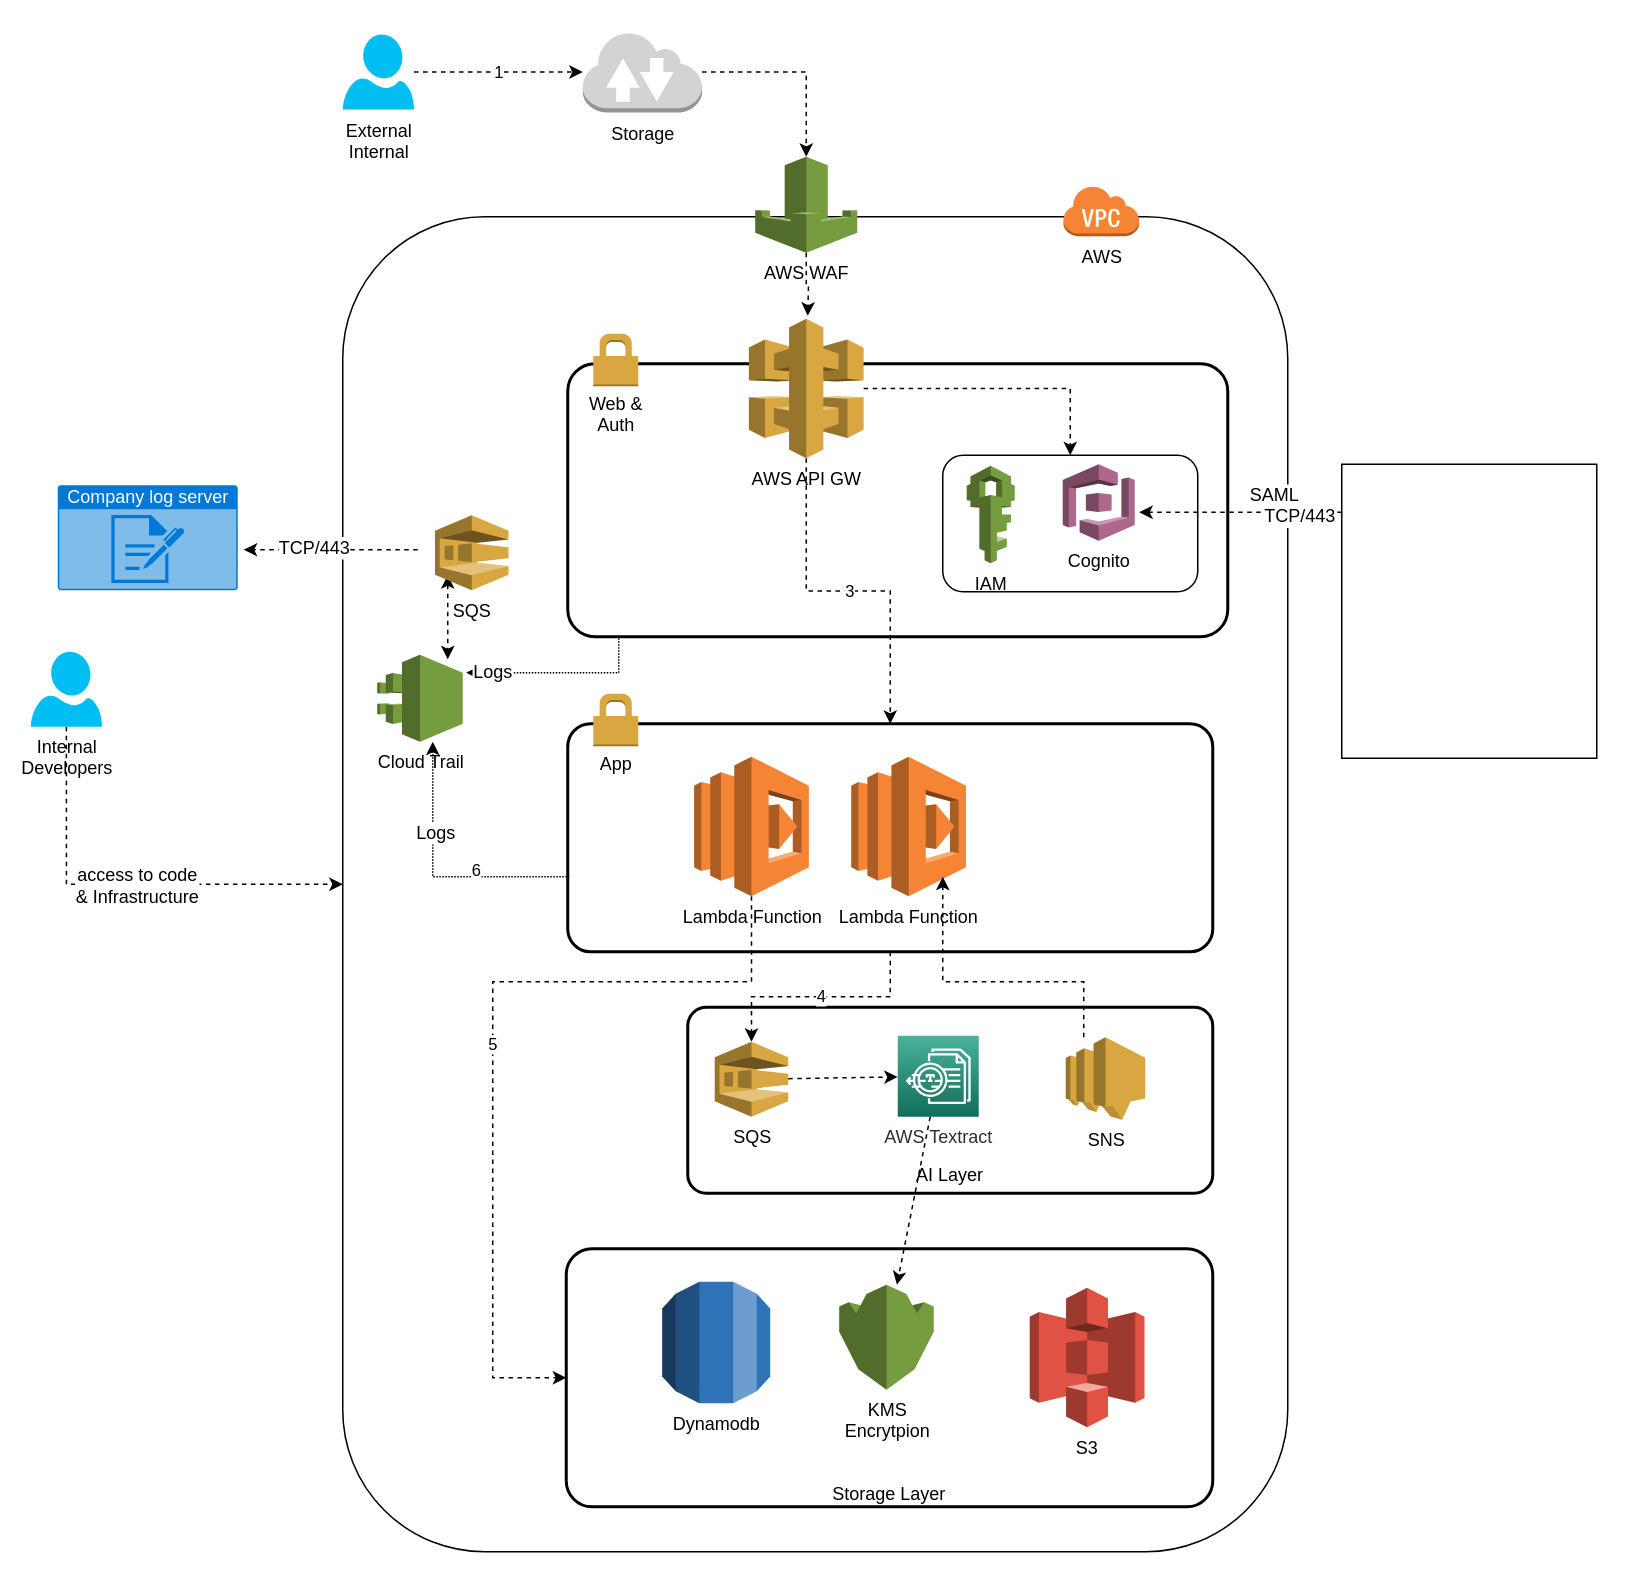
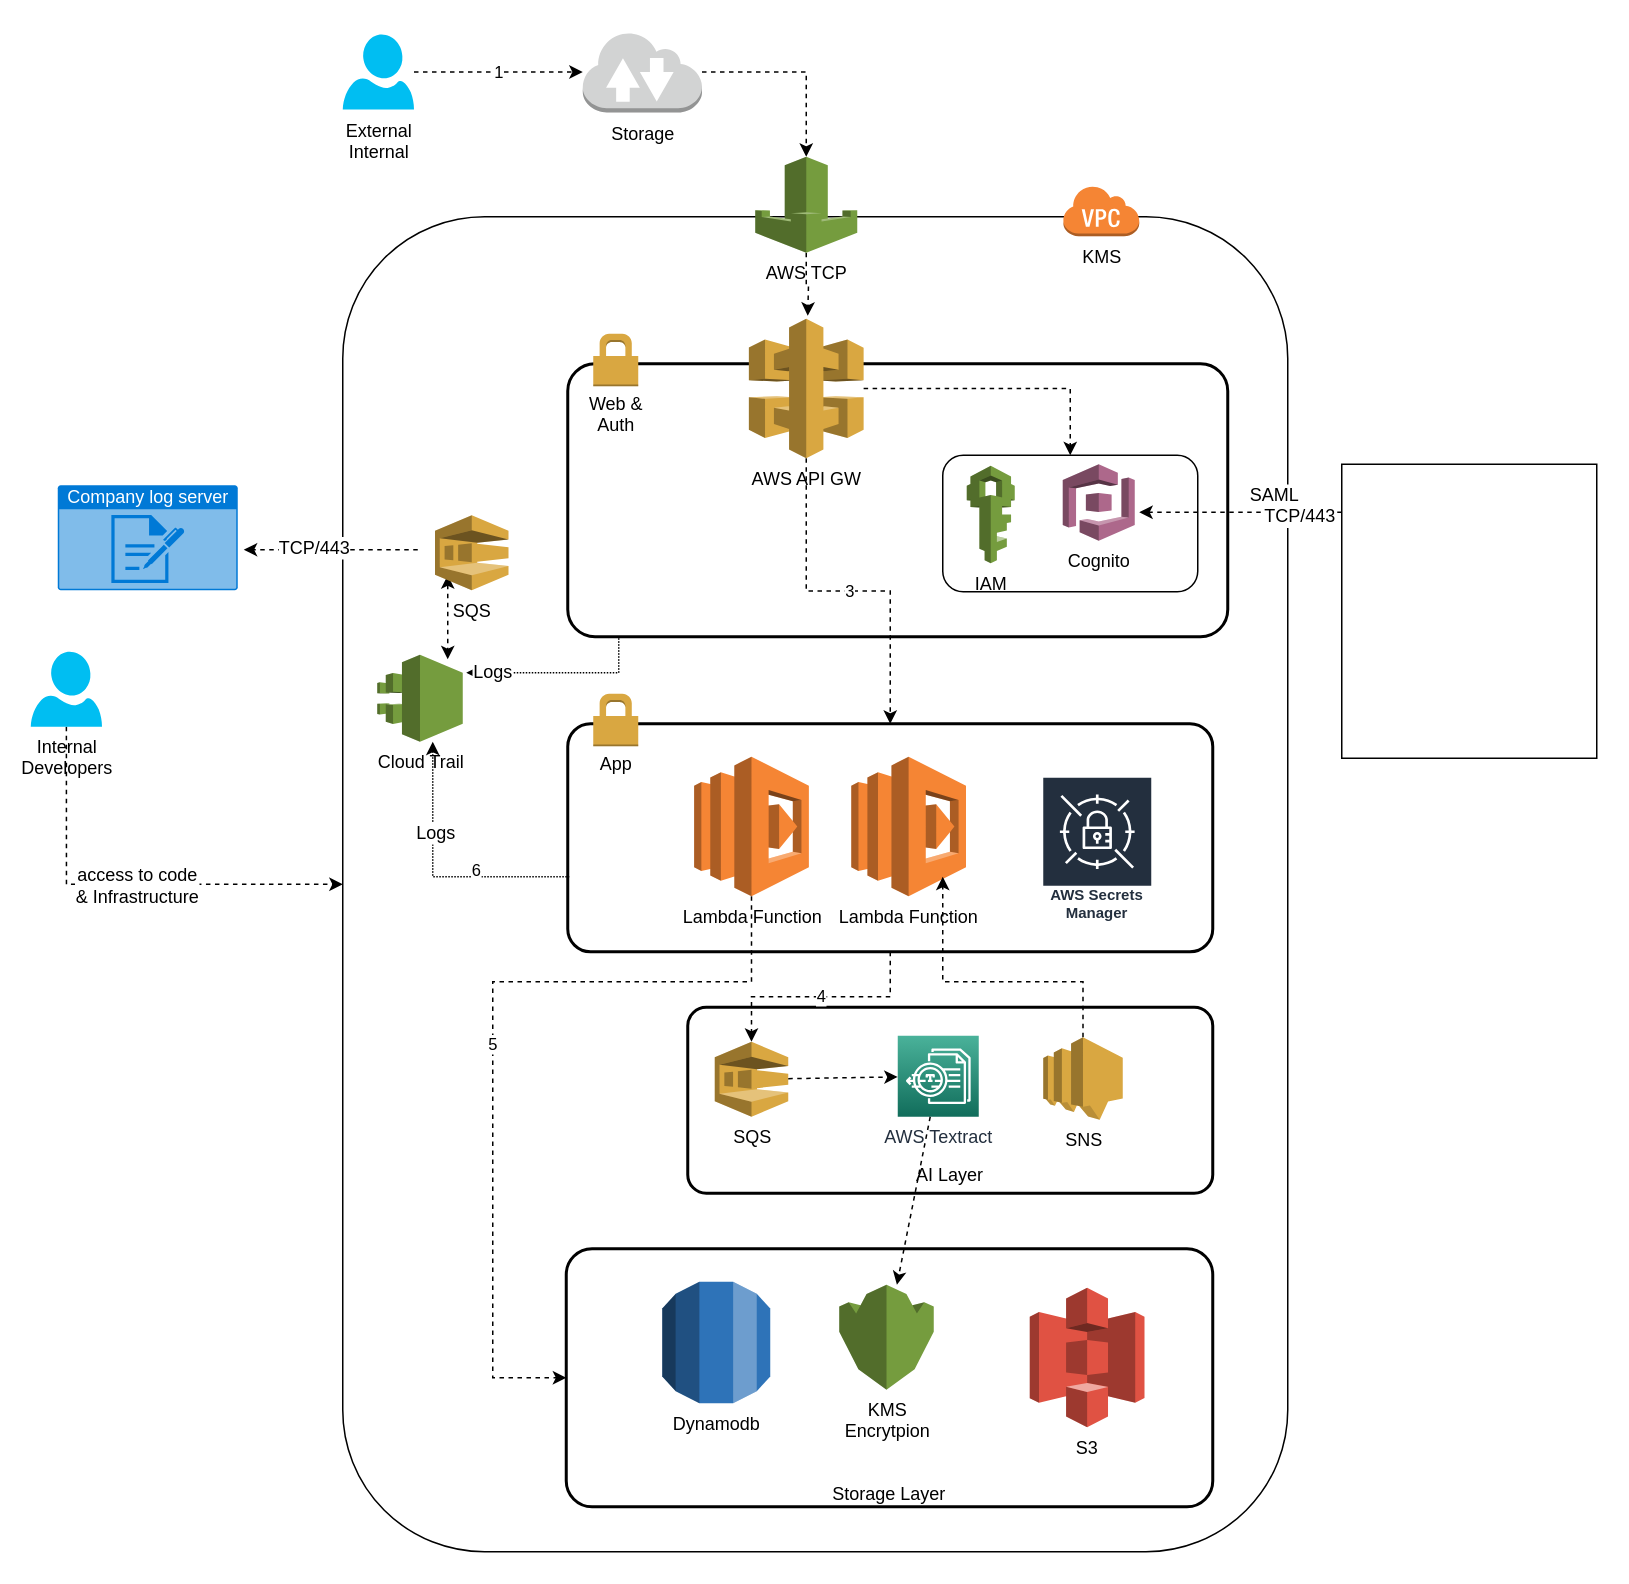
(1103, 258) -> (1103, 258)
(807, 274) -> (807, 274)
none -> (1097, 852)
(1106, 1079) -> (1083, 1079)
